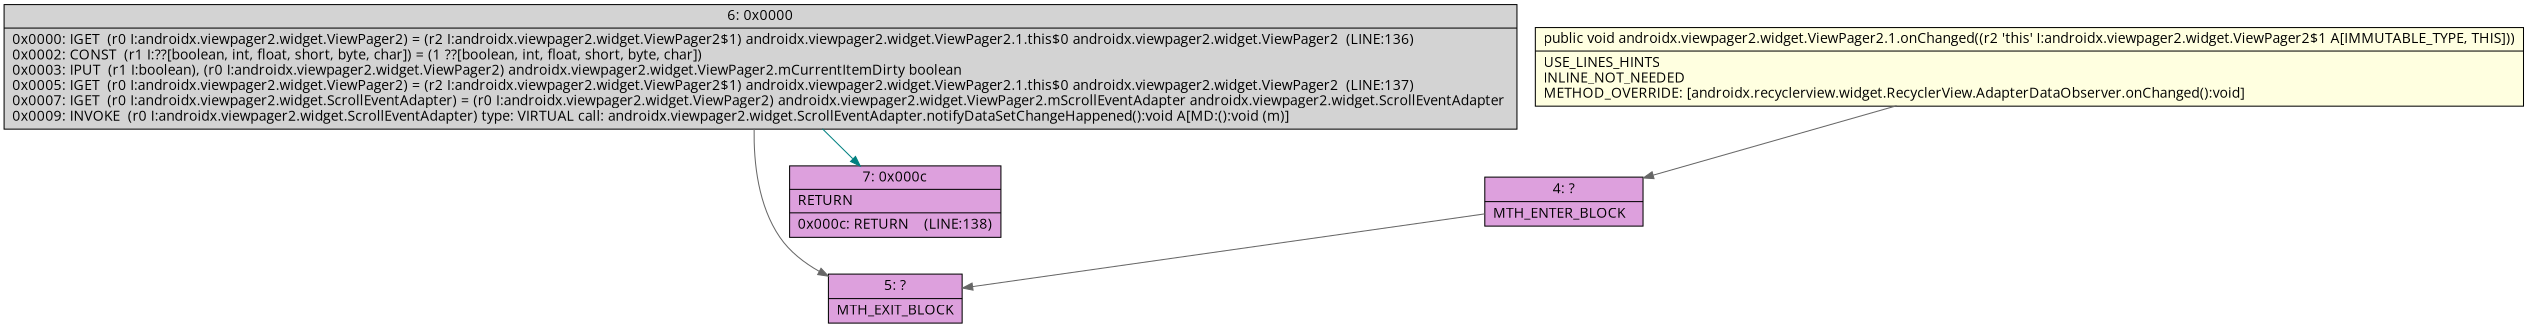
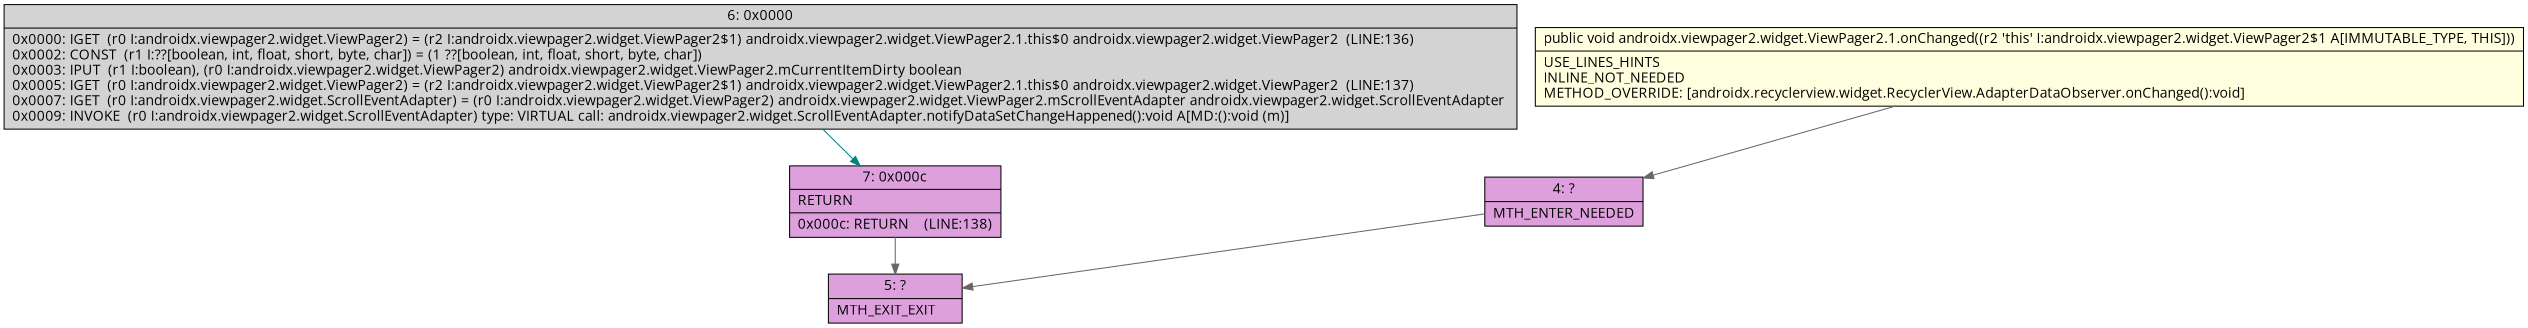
(766, 210) -> (895, 250)
(1559, 213) -> (1564, 213)
(895, 310) -> (886, 310)
